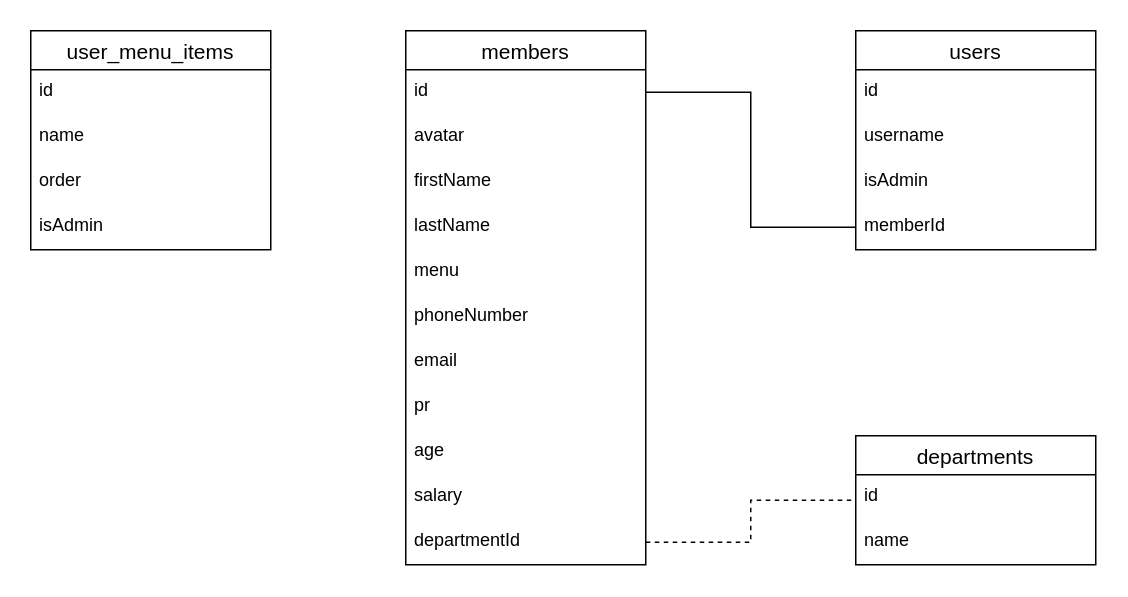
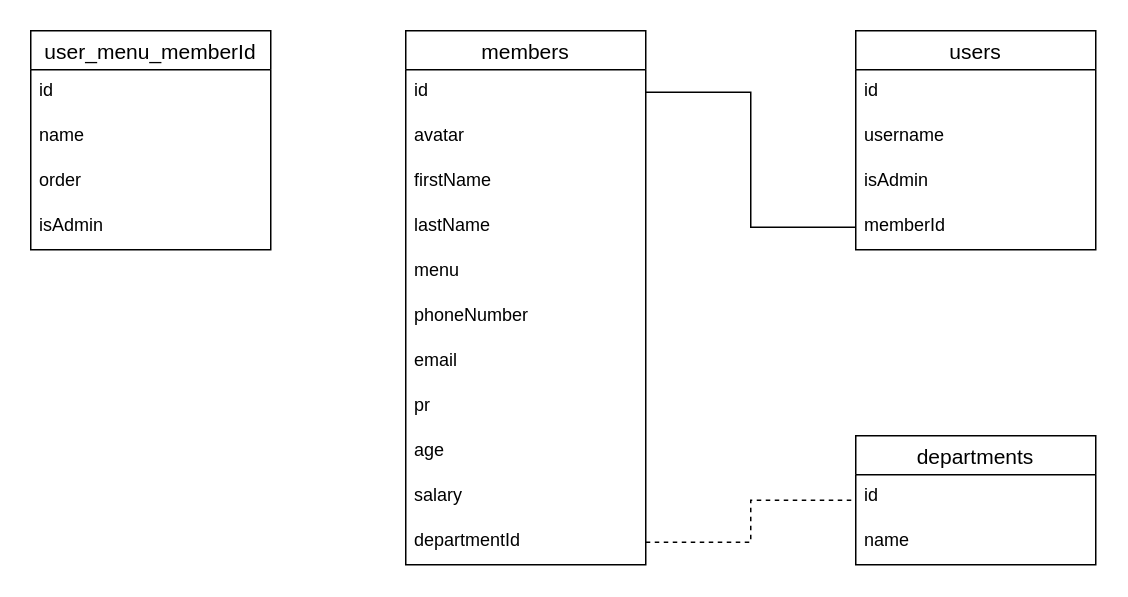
(150, 52) -> (150, 52)
